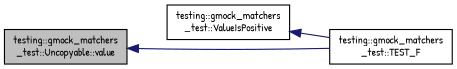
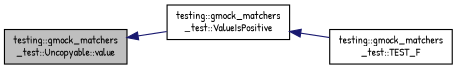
(234, 49) -> (152, 34)
